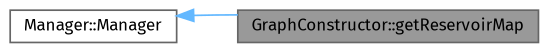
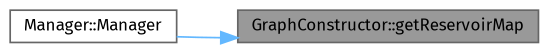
(216, 15) -> (199, 37)
